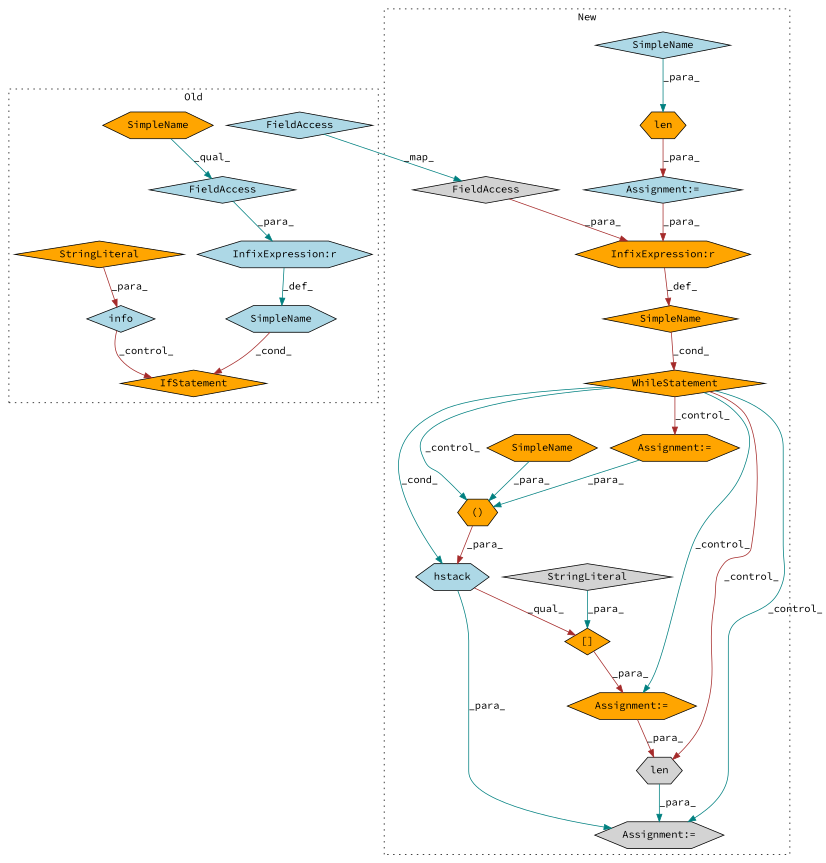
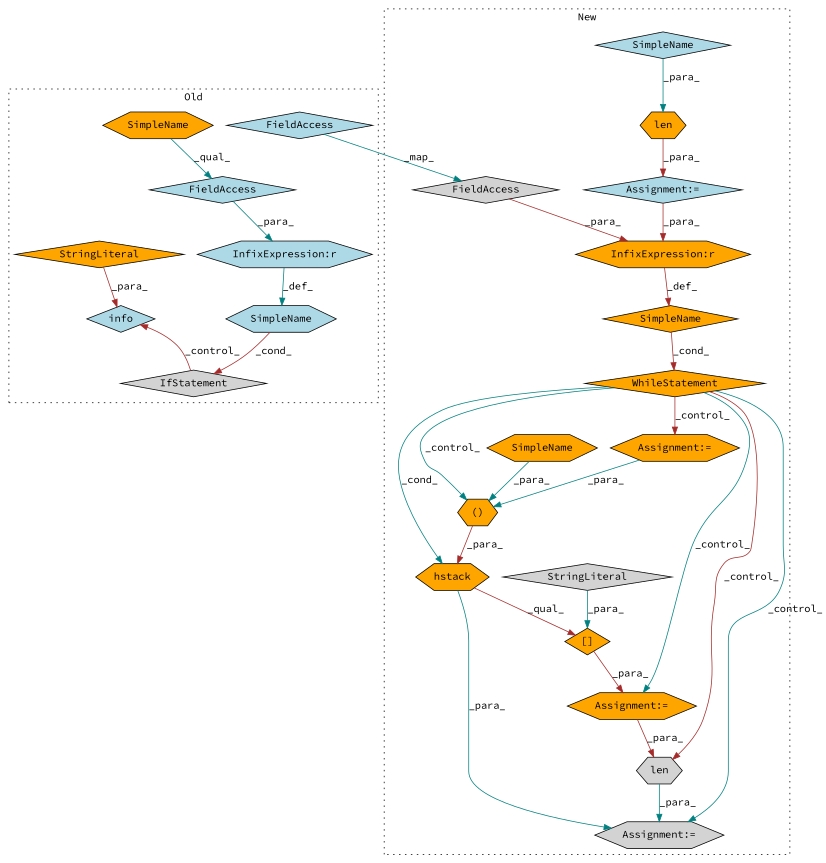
(120, 359) -> (175, 343)
(194, 383) -> (194, 383)
(452, 577) -> (452, 577)
